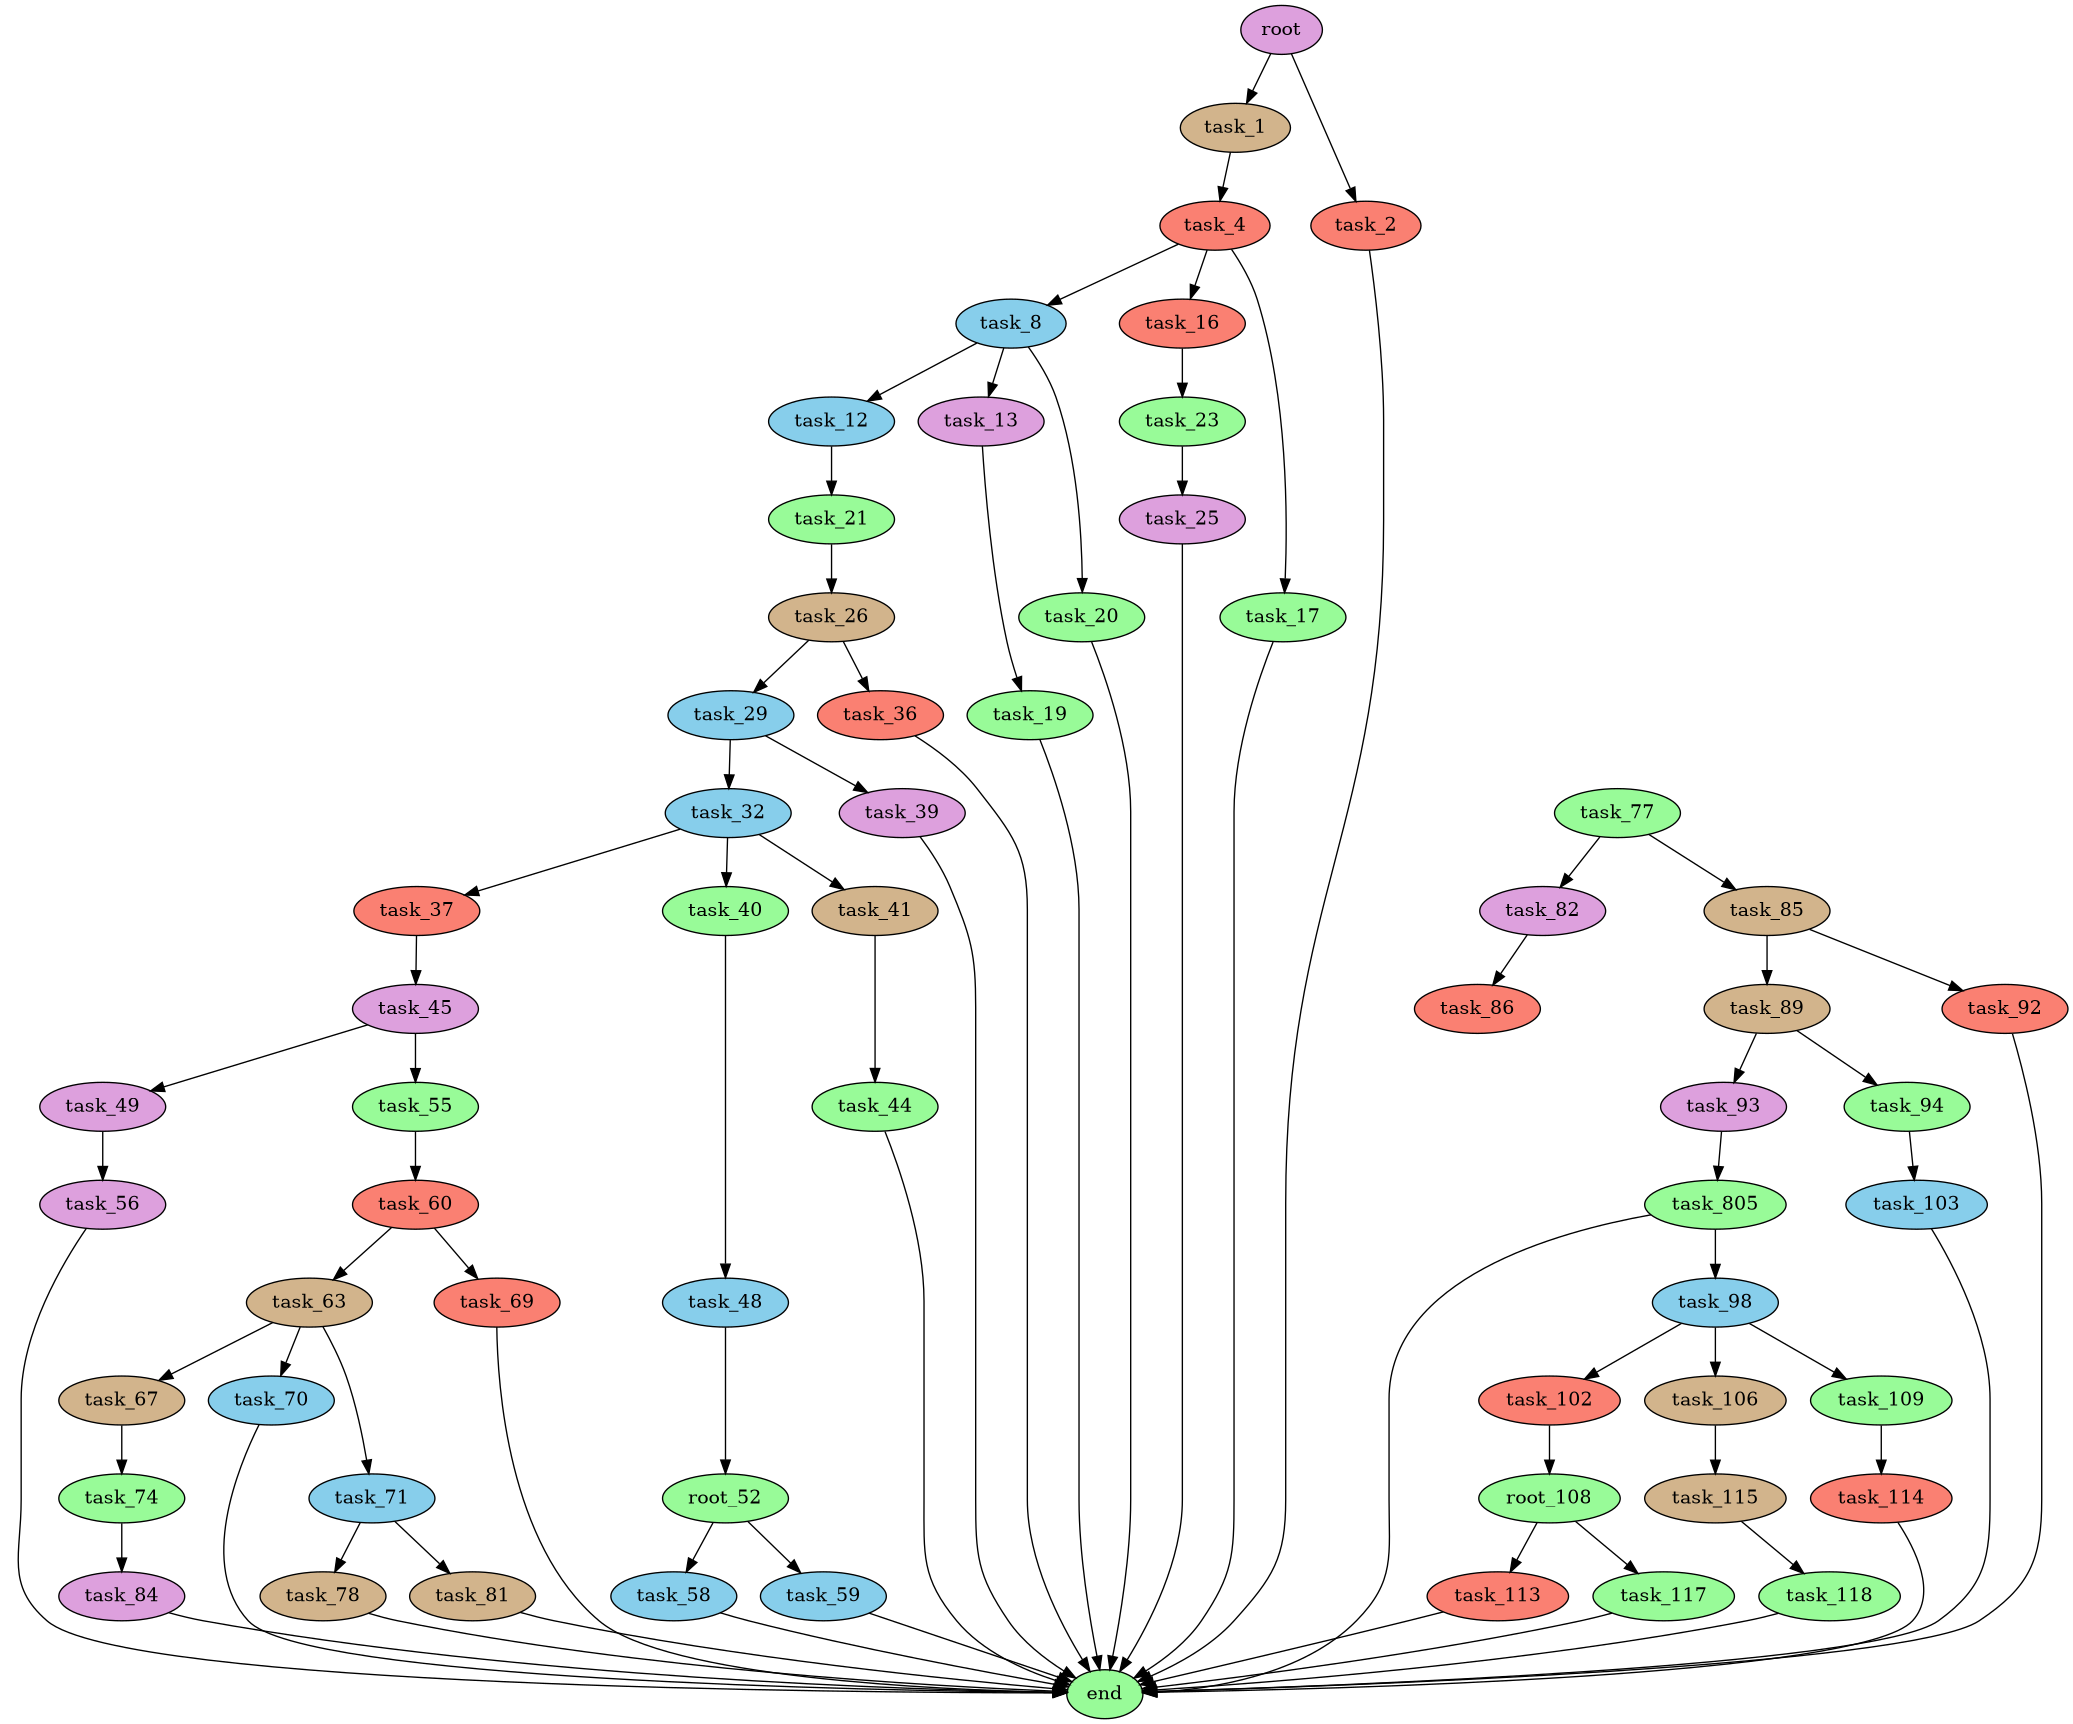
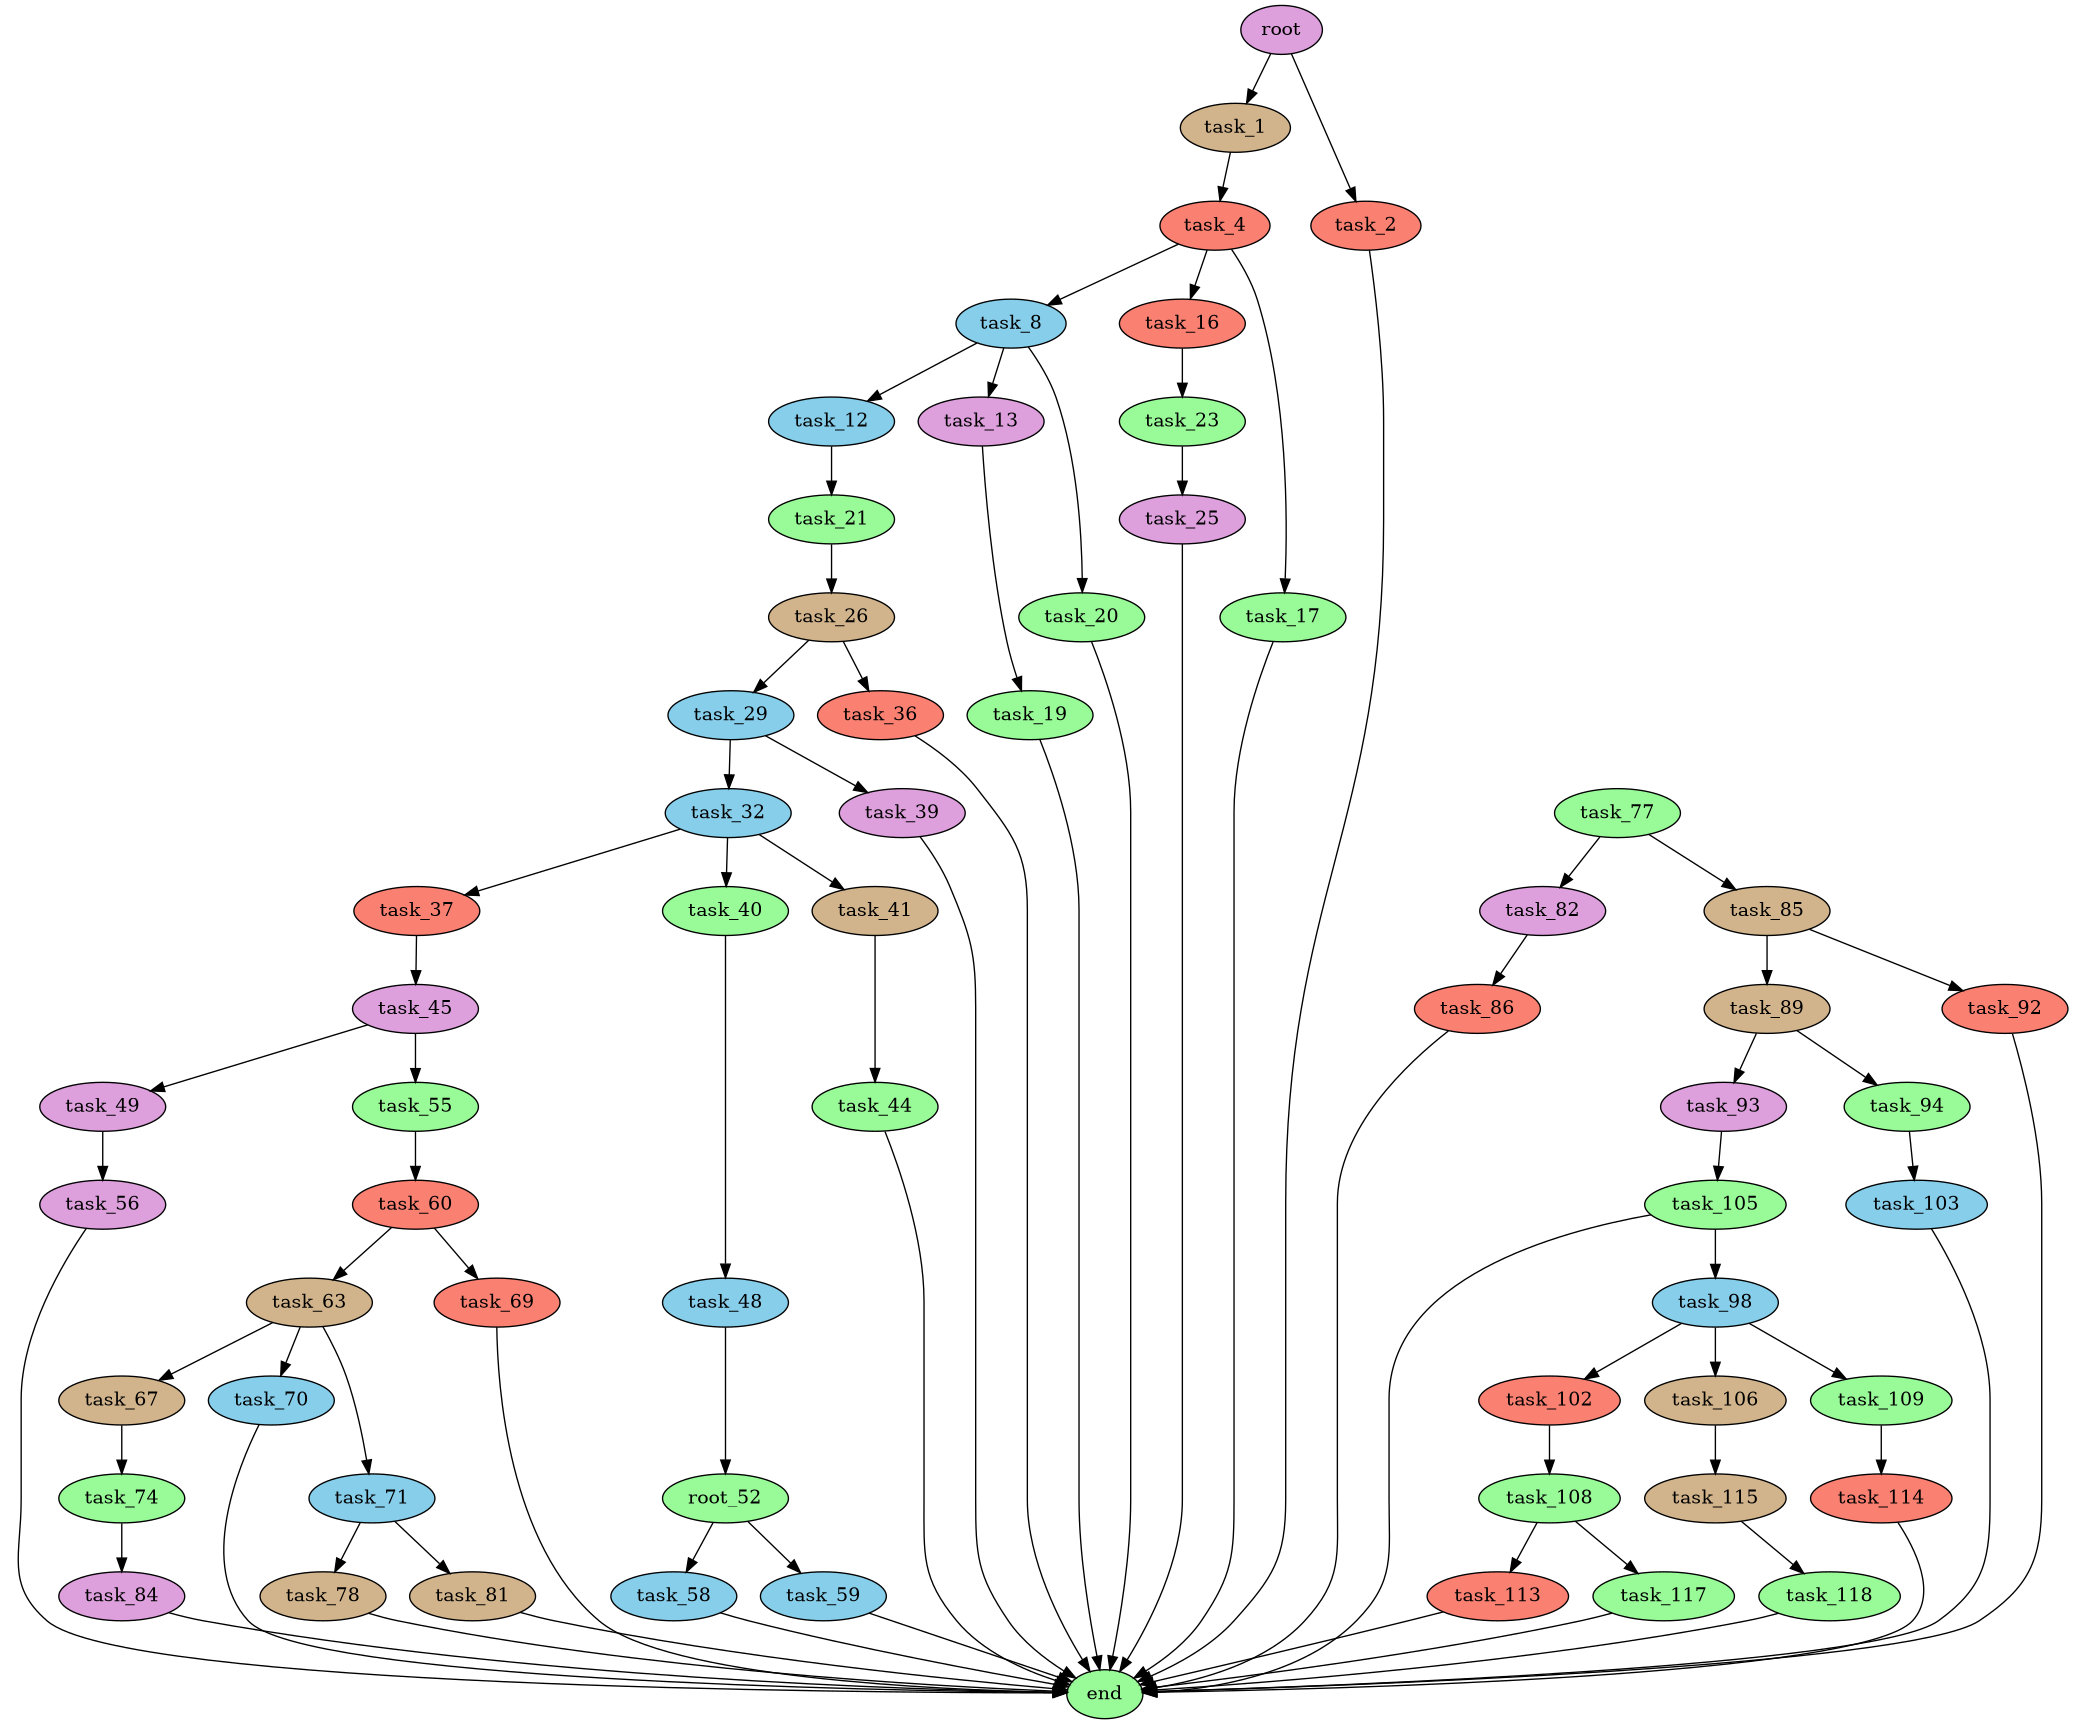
(1715, 1205) -> (1715, 1205)
none -> (1337, 1394)
(1550, 1498) -> (1550, 1498)
